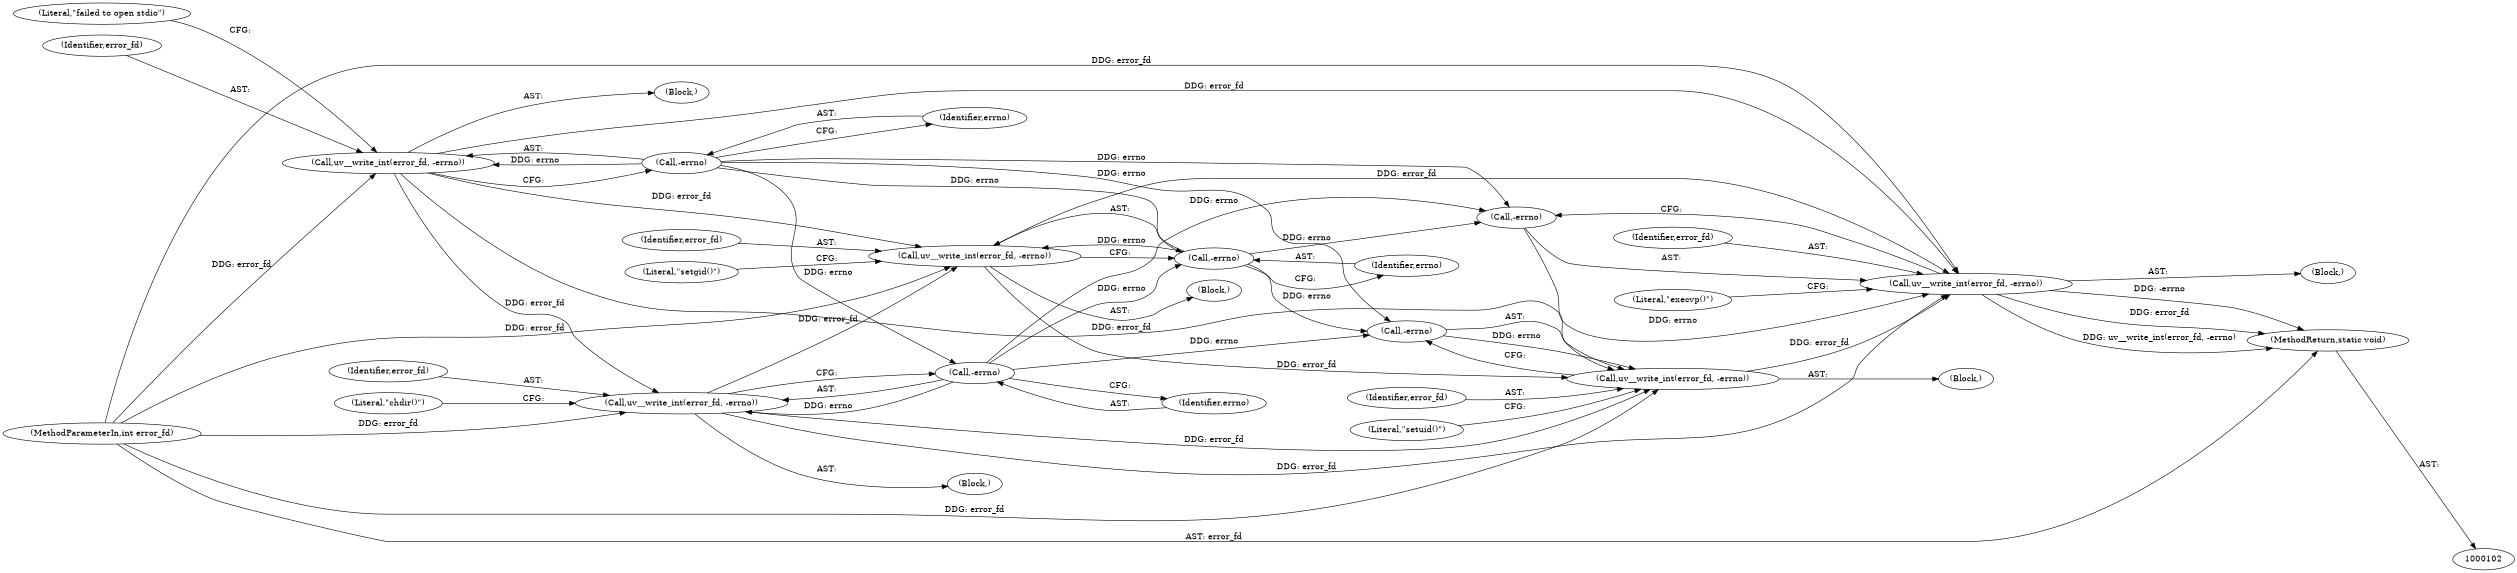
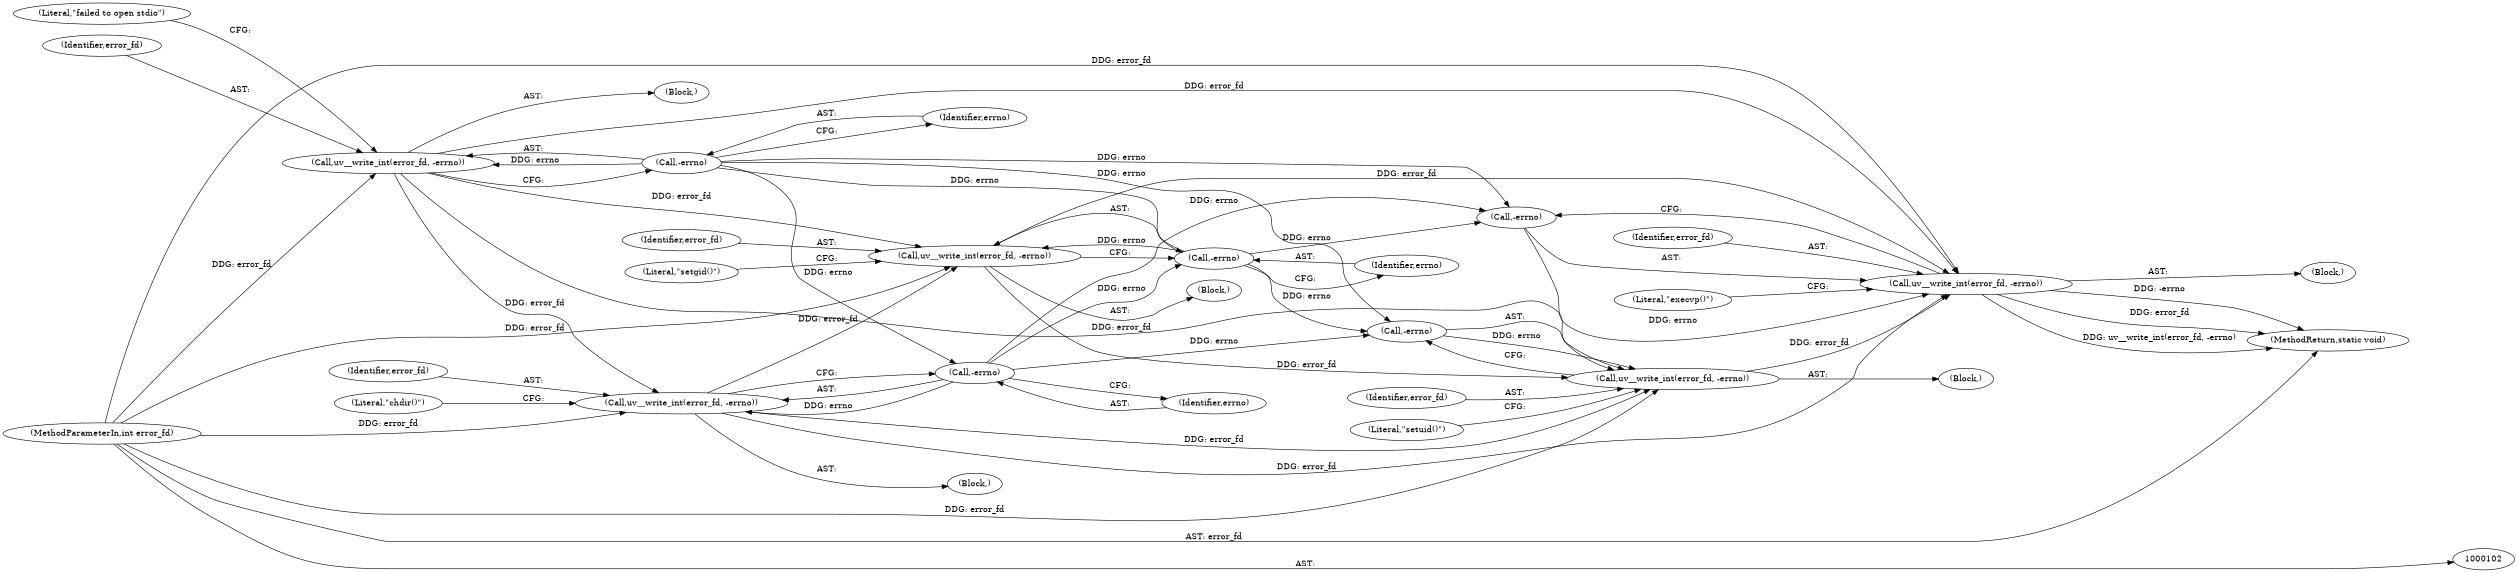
(2404, 447) -> (1264, 569)
